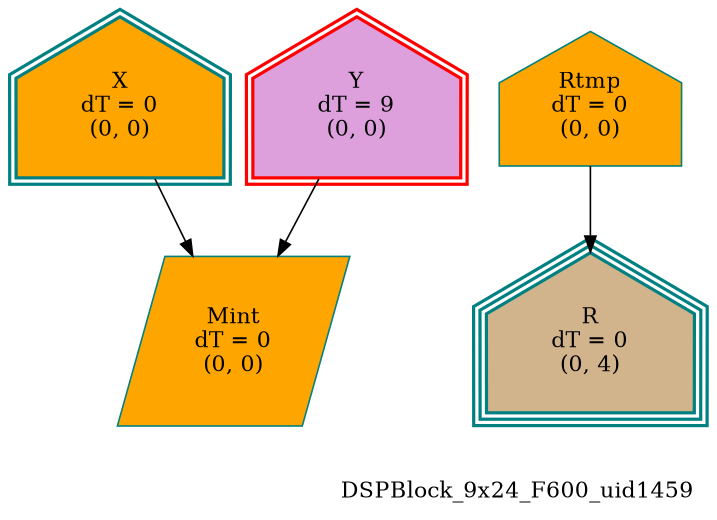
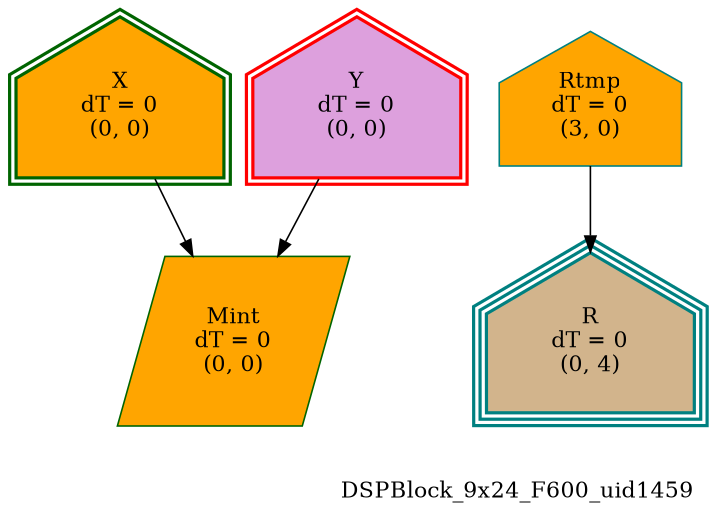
(120, 106) -> (120, 106)
(357, 106) -> (357, 106)
(590, 106) -> (590, 106)
(234, 341) -> (234, 341)
